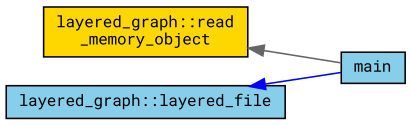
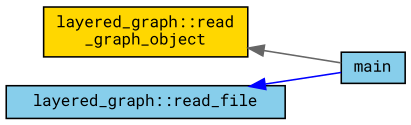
(146, 32) -> (146, 32)
(146, 102) -> (146, 102)
